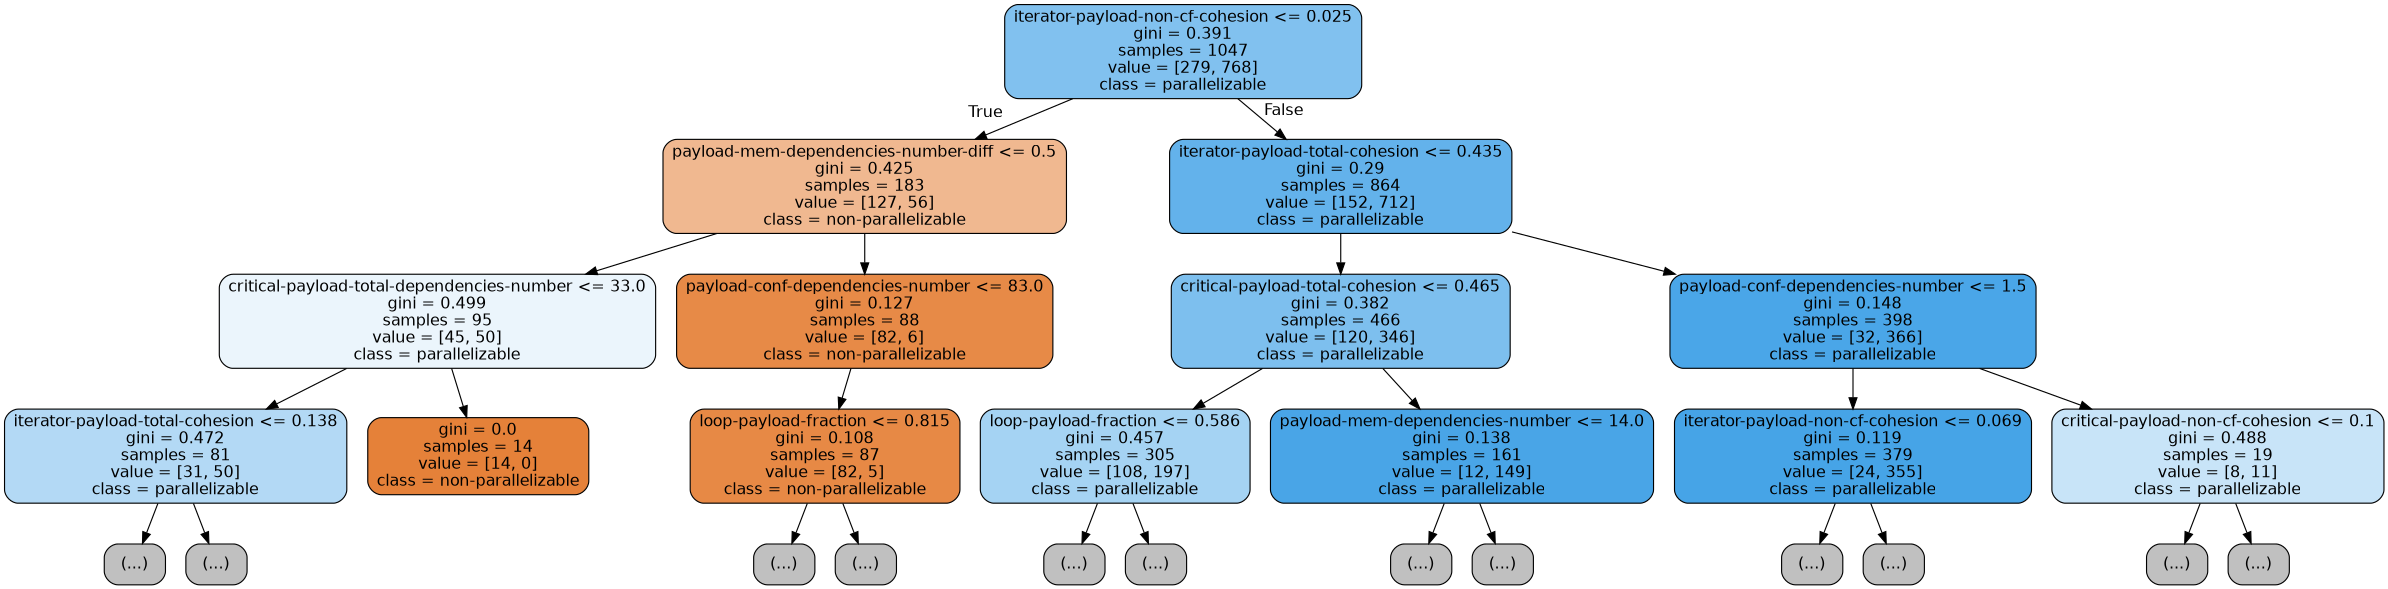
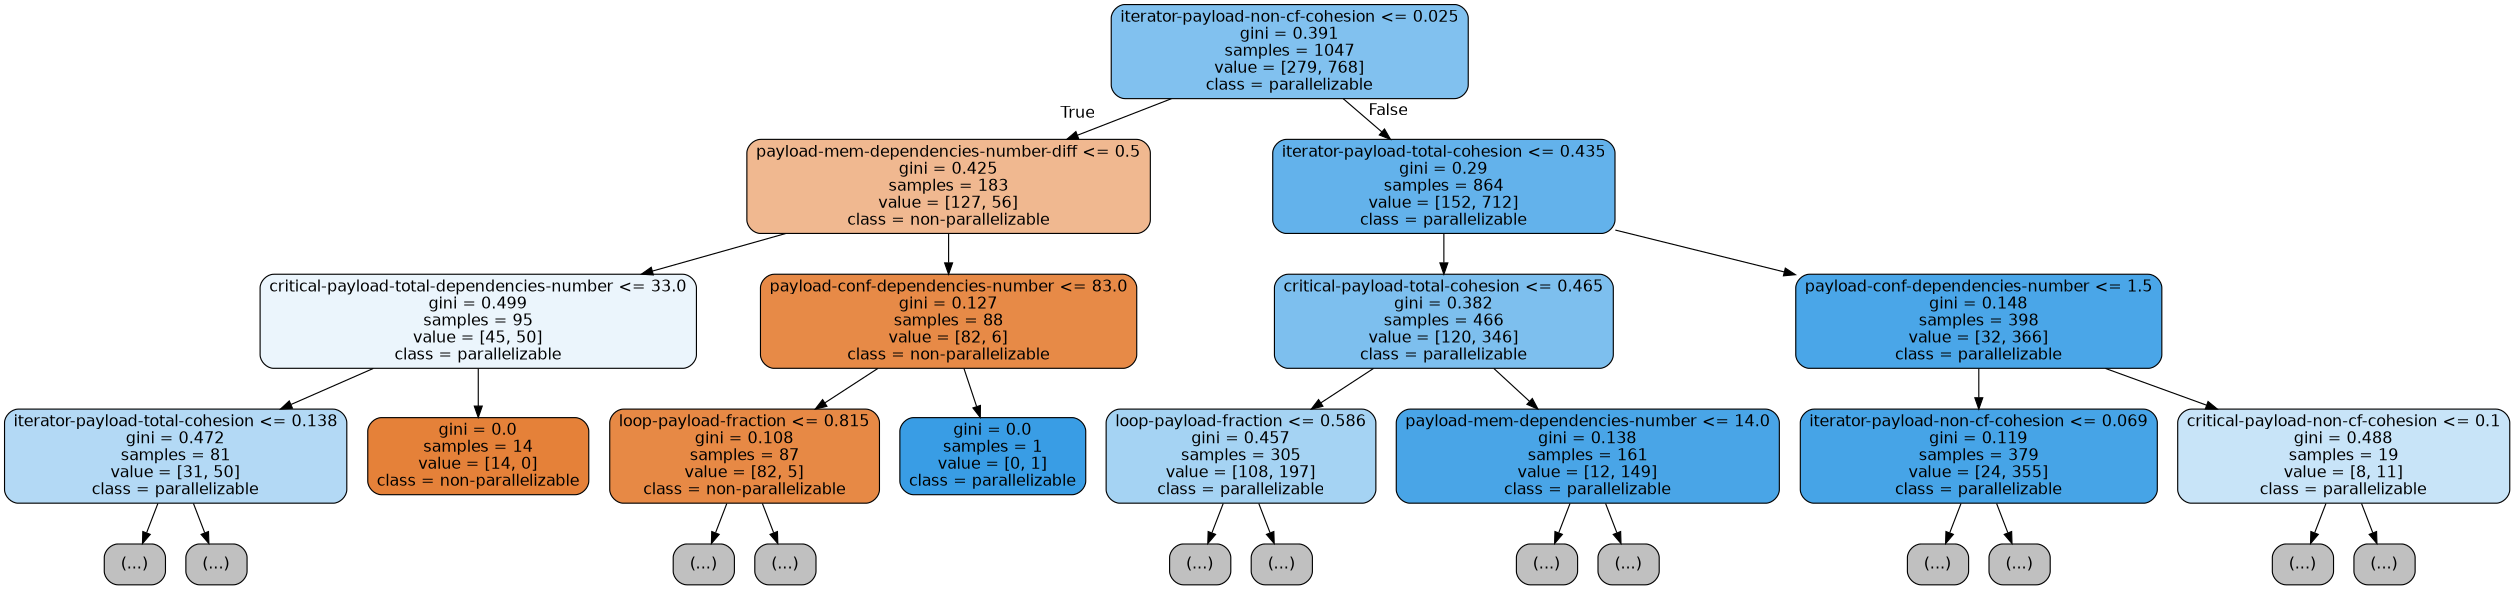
none -> (993, 456)
